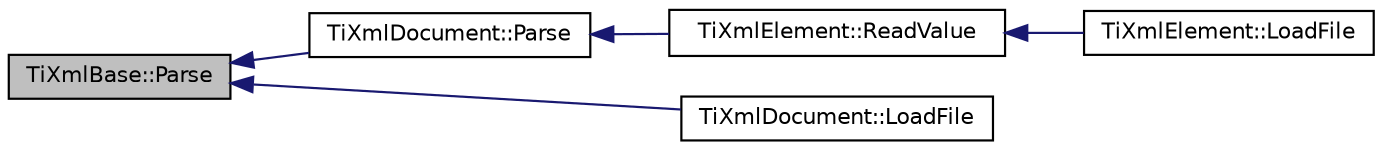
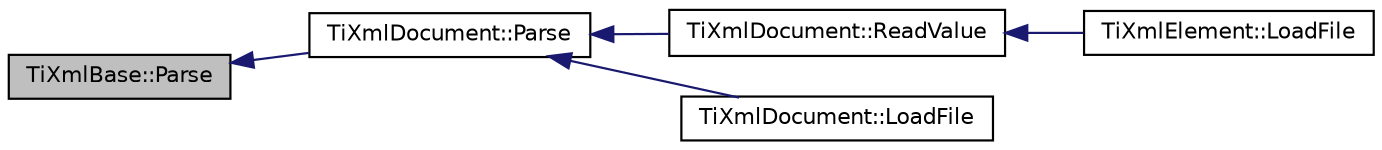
(837, 33) -> (837, 33)
(467, 97) -> (655, 79)
